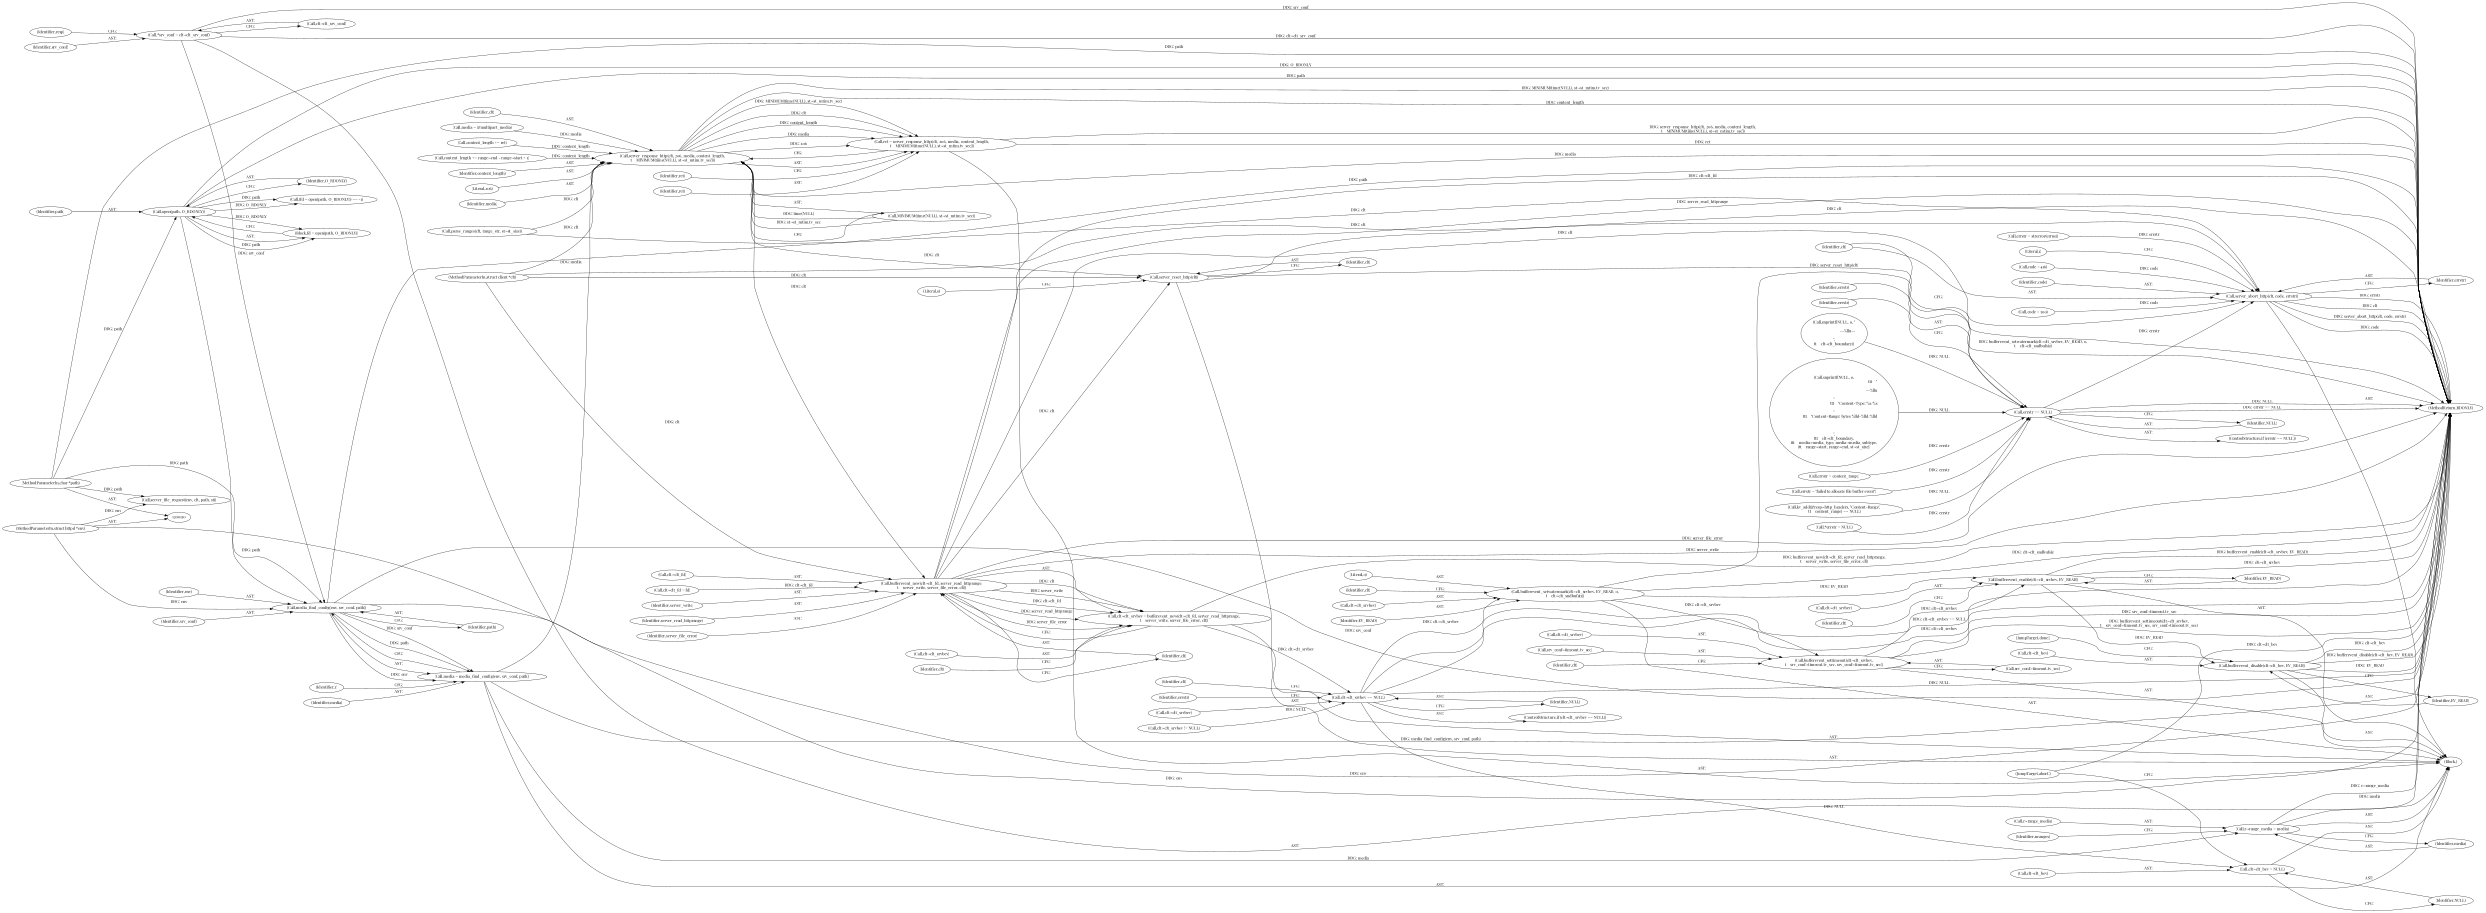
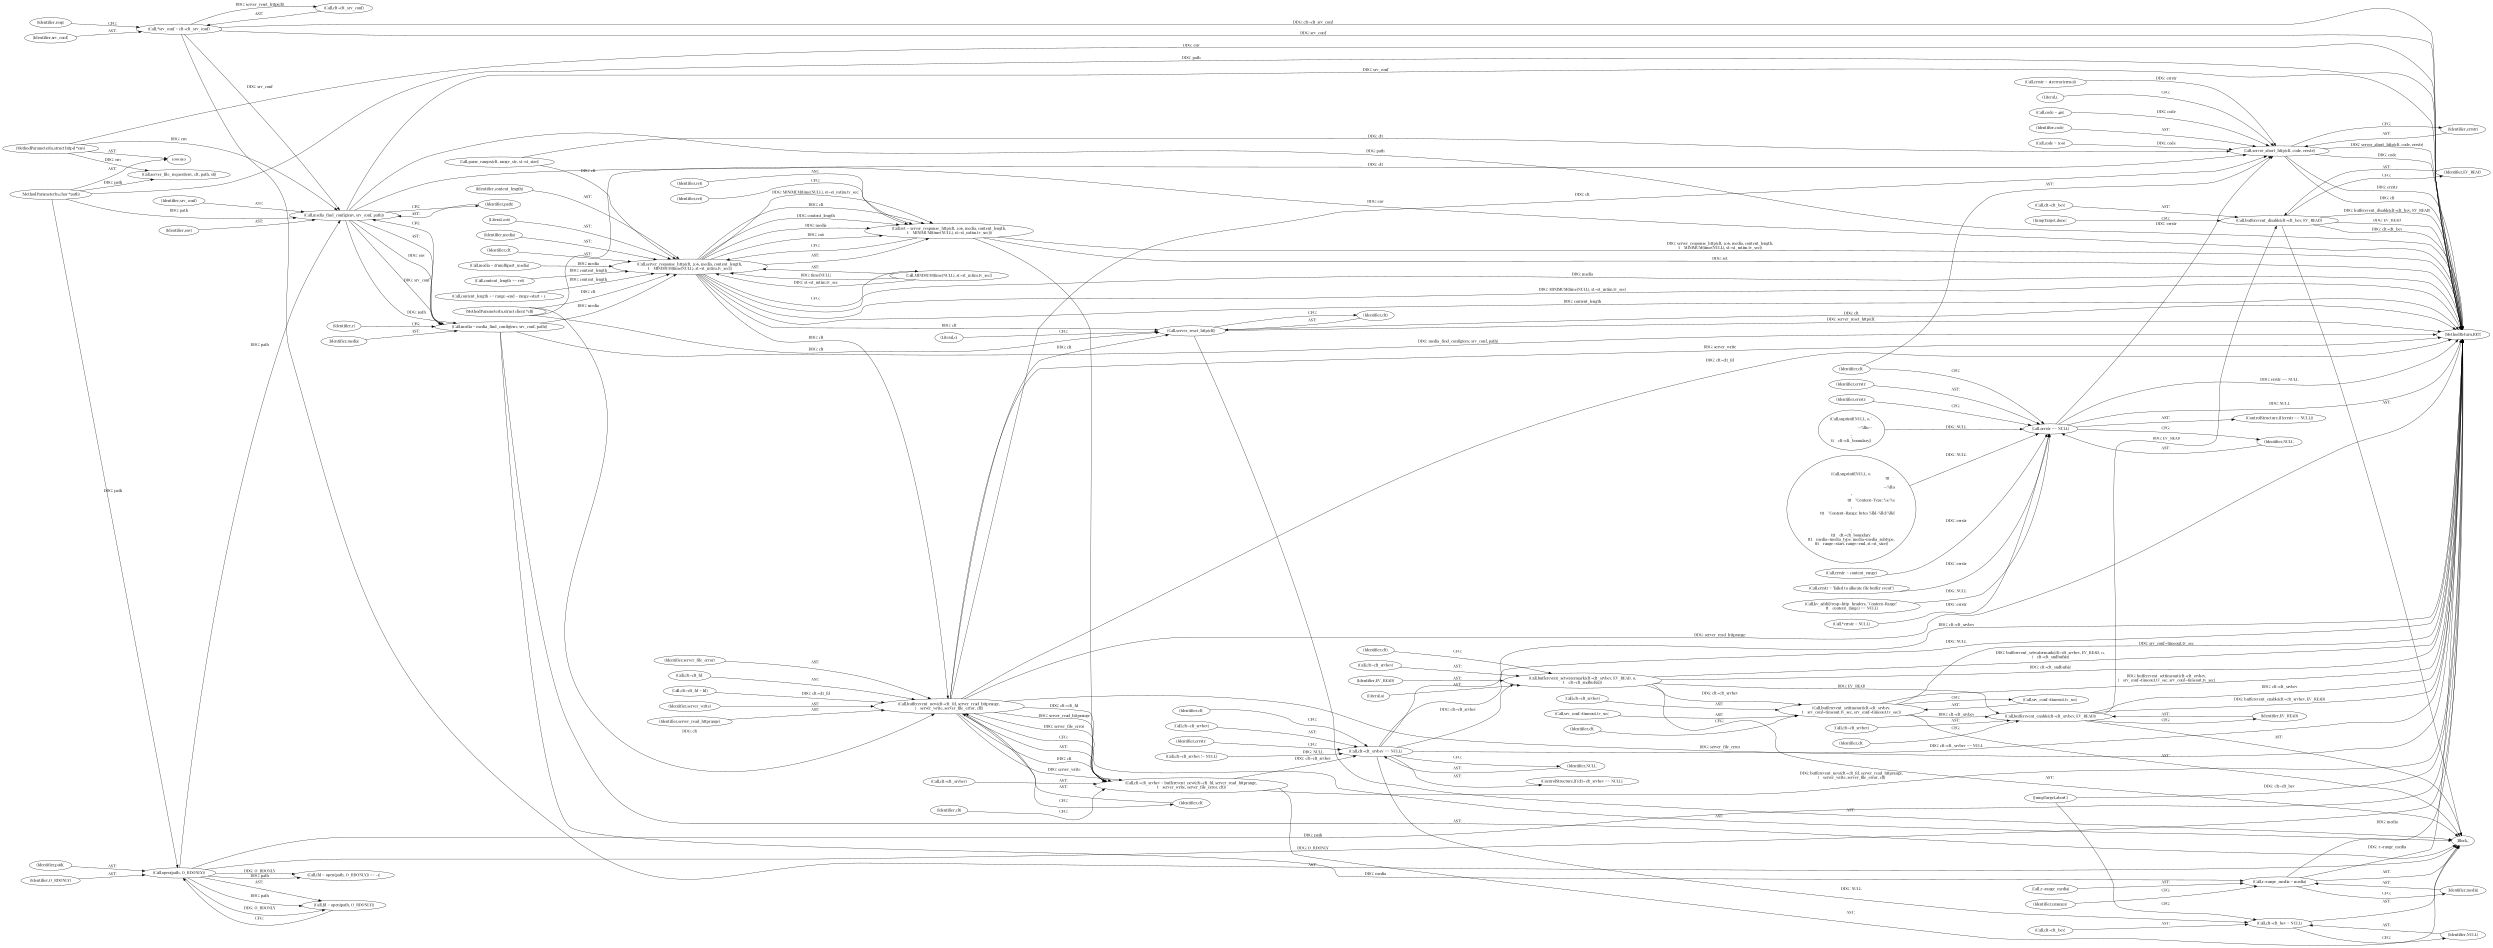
(251, 27) -> (260, 5)
(245, 193) -> none
(327, 233) -> (344, 905)
(2451, 408) -> (2463, 335)
(179, 517) -> (179, 160)
(2381, 520) -> none
